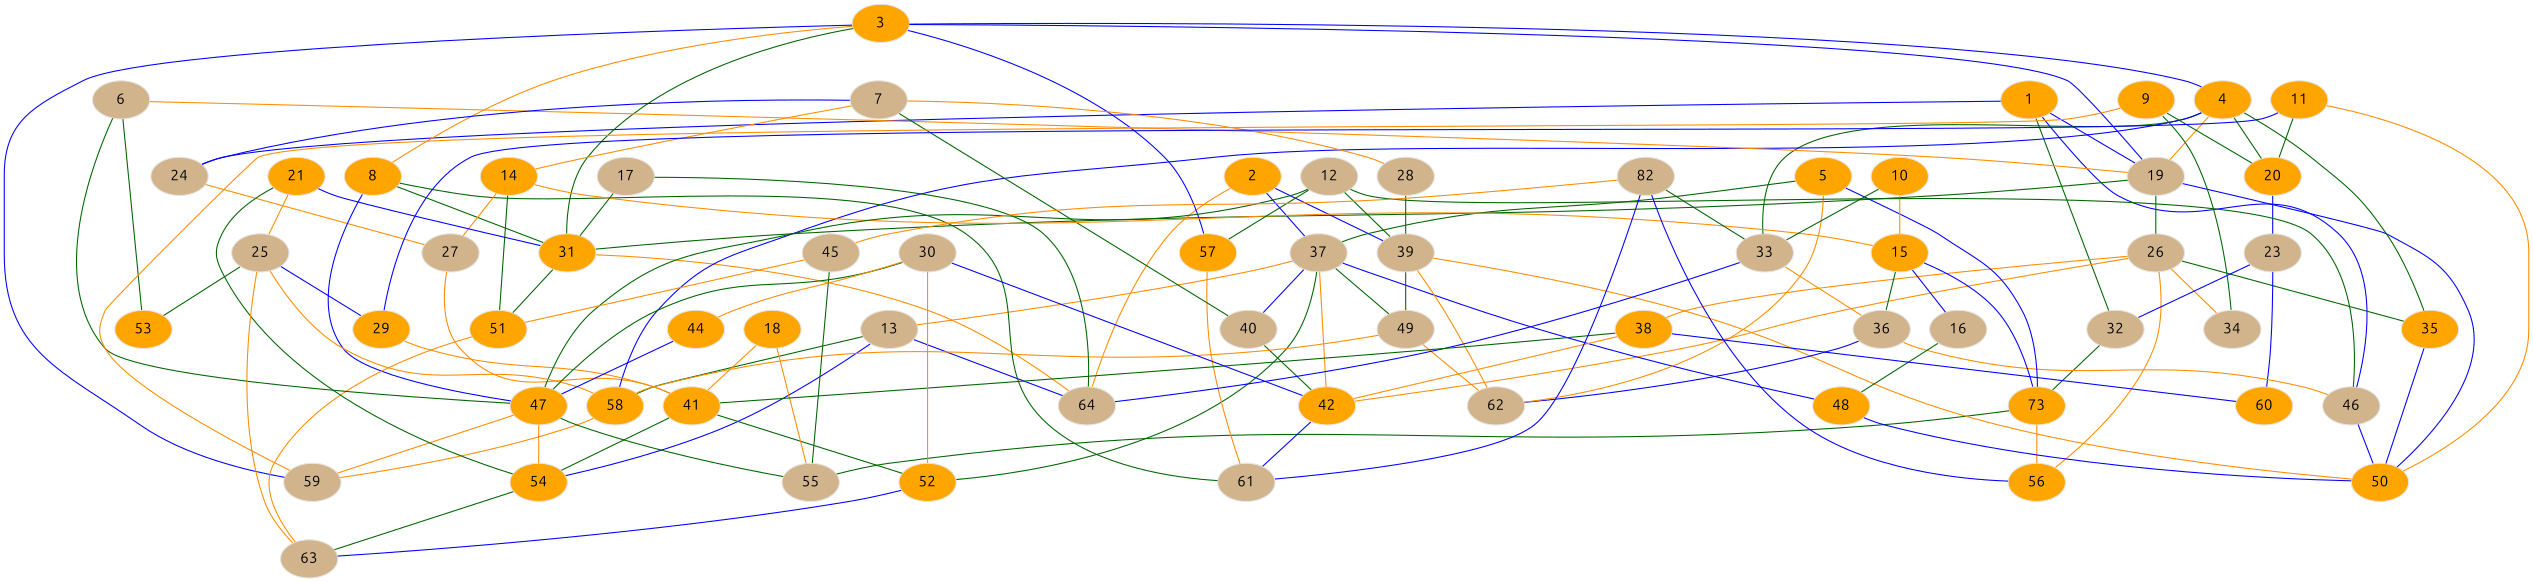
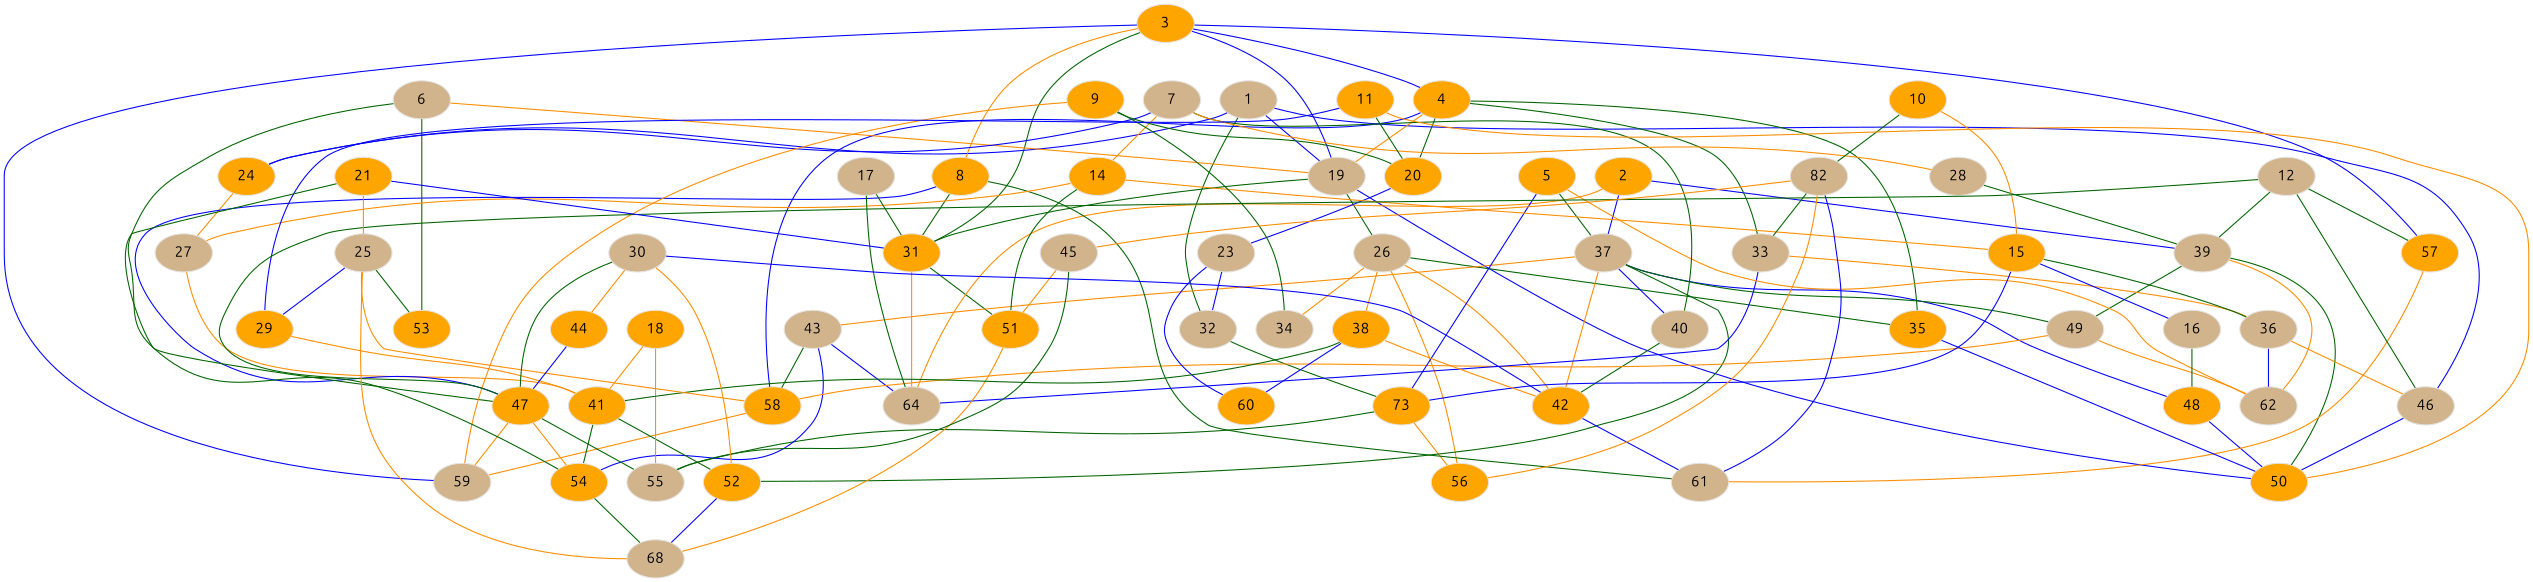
(2029, 100) -> (1248, 100)
(180, 176) -> (246, 176)
(1832, 215) -> (1867, 139)
(889, 329) -> (813, 329)
(1887, 389) -> (2333, 337)
(1779, 404) -> (1708, 397)
(309, 559) -> (656, 559)
